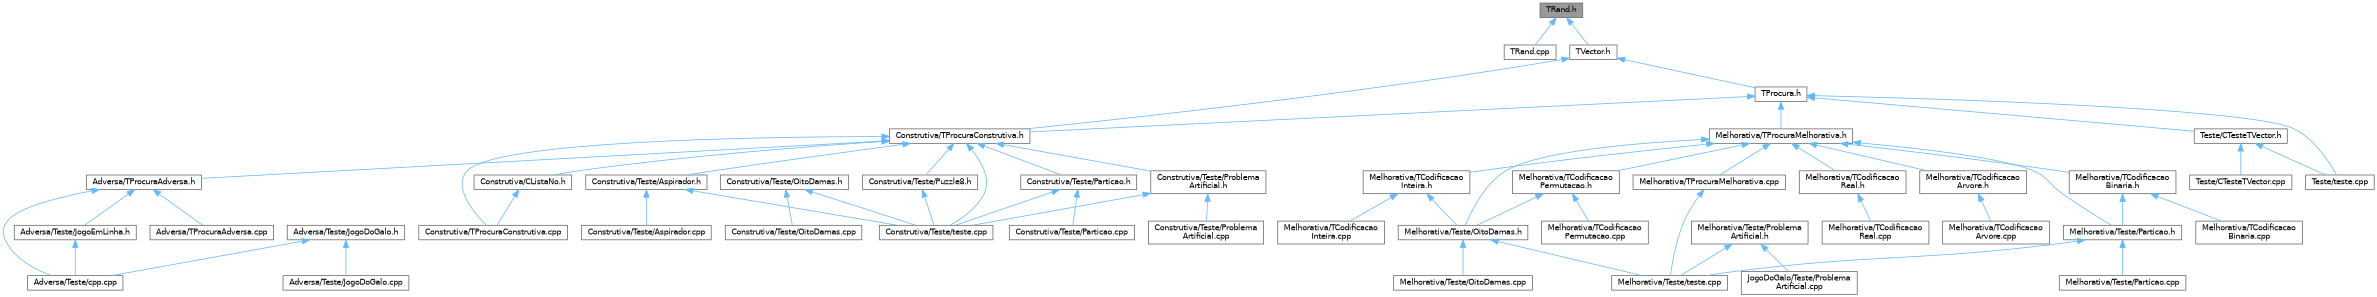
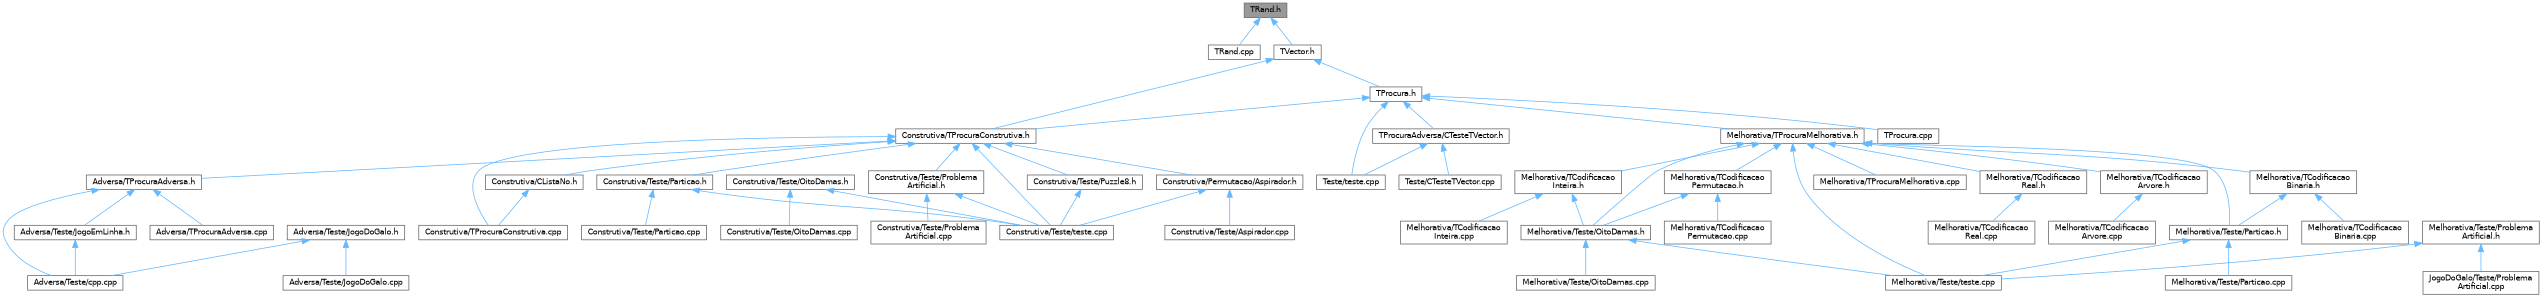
none -> (1908, 136)
(2241, 136) -> (1441, 136)
(646, 182) -> (1230, 182)
(1680, 234) -> (1842, 229)
